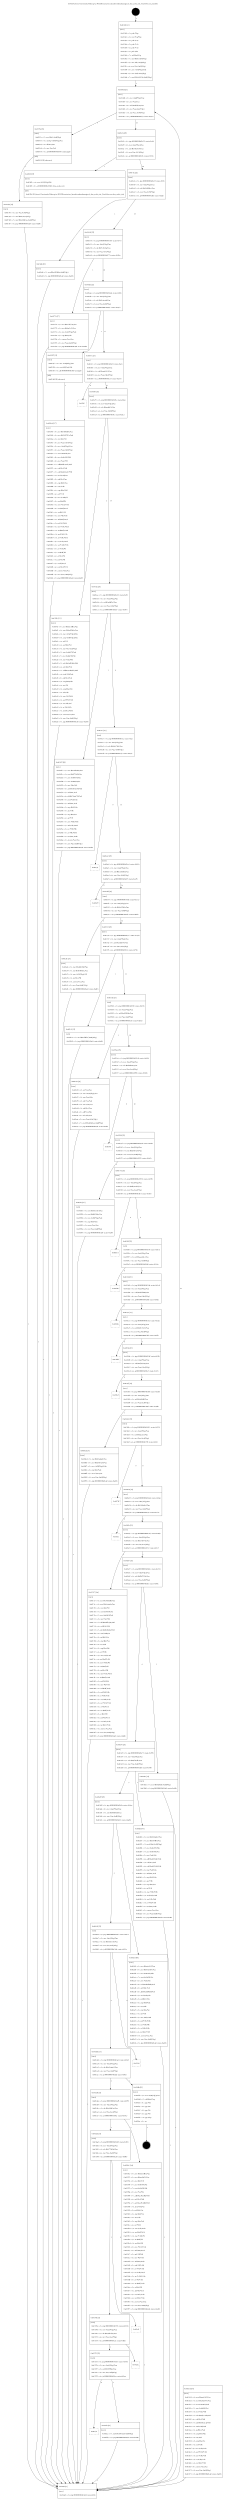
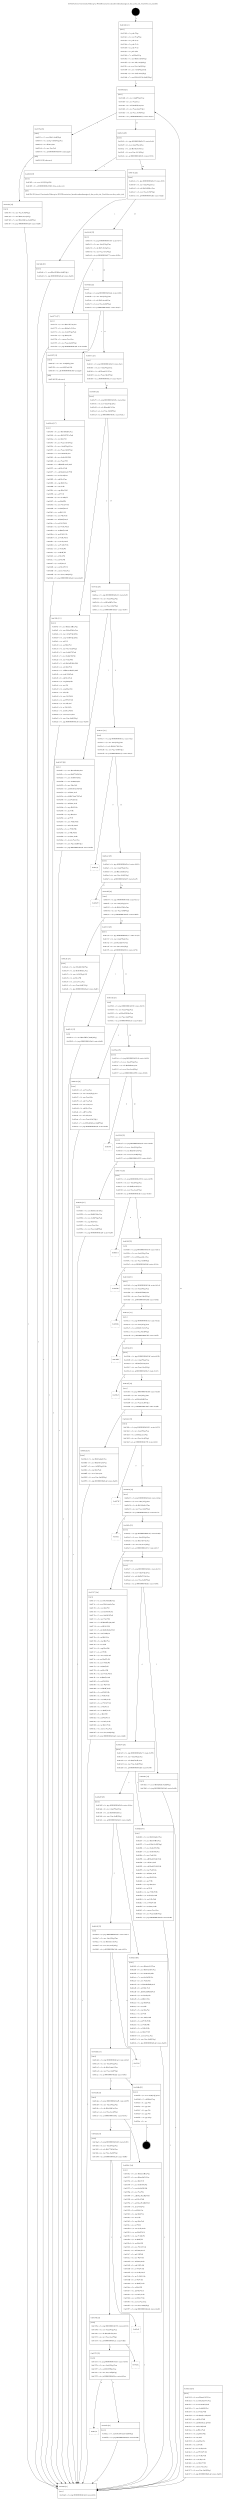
(82, 403) -> none
